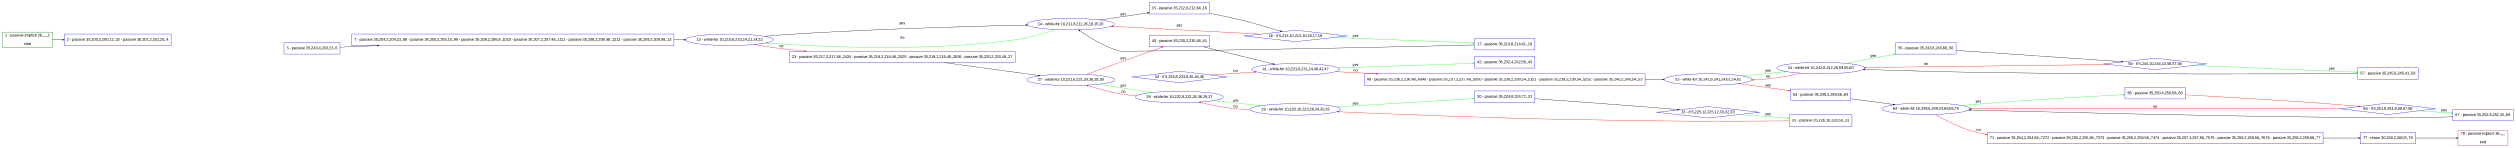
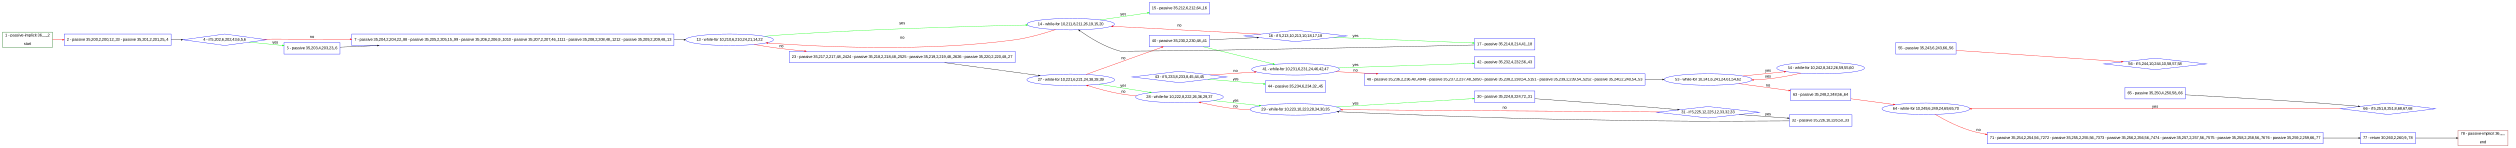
(1124, 16) -> (1124, 16)
(1245, 21) -> (1233, 39)
(1179, 26) -> (1179, 26)
(895, 29) -> (895, 29)
(58, 40) -> (58, 40)
none -> (225, 40)
(912, 47) -> (912, 47)
(312, 48) -> (312, 48)
(1238, 55) -> (1238, 55)
(2039, 56) -> (2039, 56)
(1123, 58) -> (1123, 58)
(1870, 59) -> none
(1987, 66) -> none
(2388, 73) -> none
(1764, 74) -> (1764, 74)
(1768, 76) -> (1768, 76)
(1768, 85) -> (1768, 85)
none -> (1296, 87)
(2042, 99) -> none
(2272, 100) -> (2272, 100)
(1872, 102) -> (1872, 102)
(2155, 107) -> (2155, 107)
none -> (1501, 111)
(2483, 115) -> none
(1763, 116) -> (1763, 116)
(1564, 119) -> (1564, 119)
